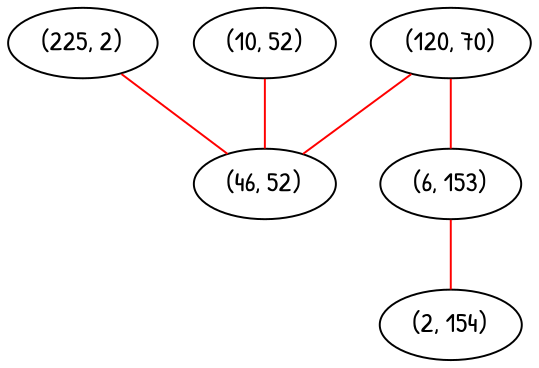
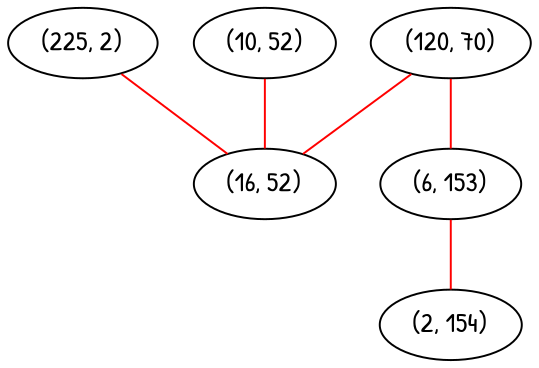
(265, 184) -> (265, 184)
